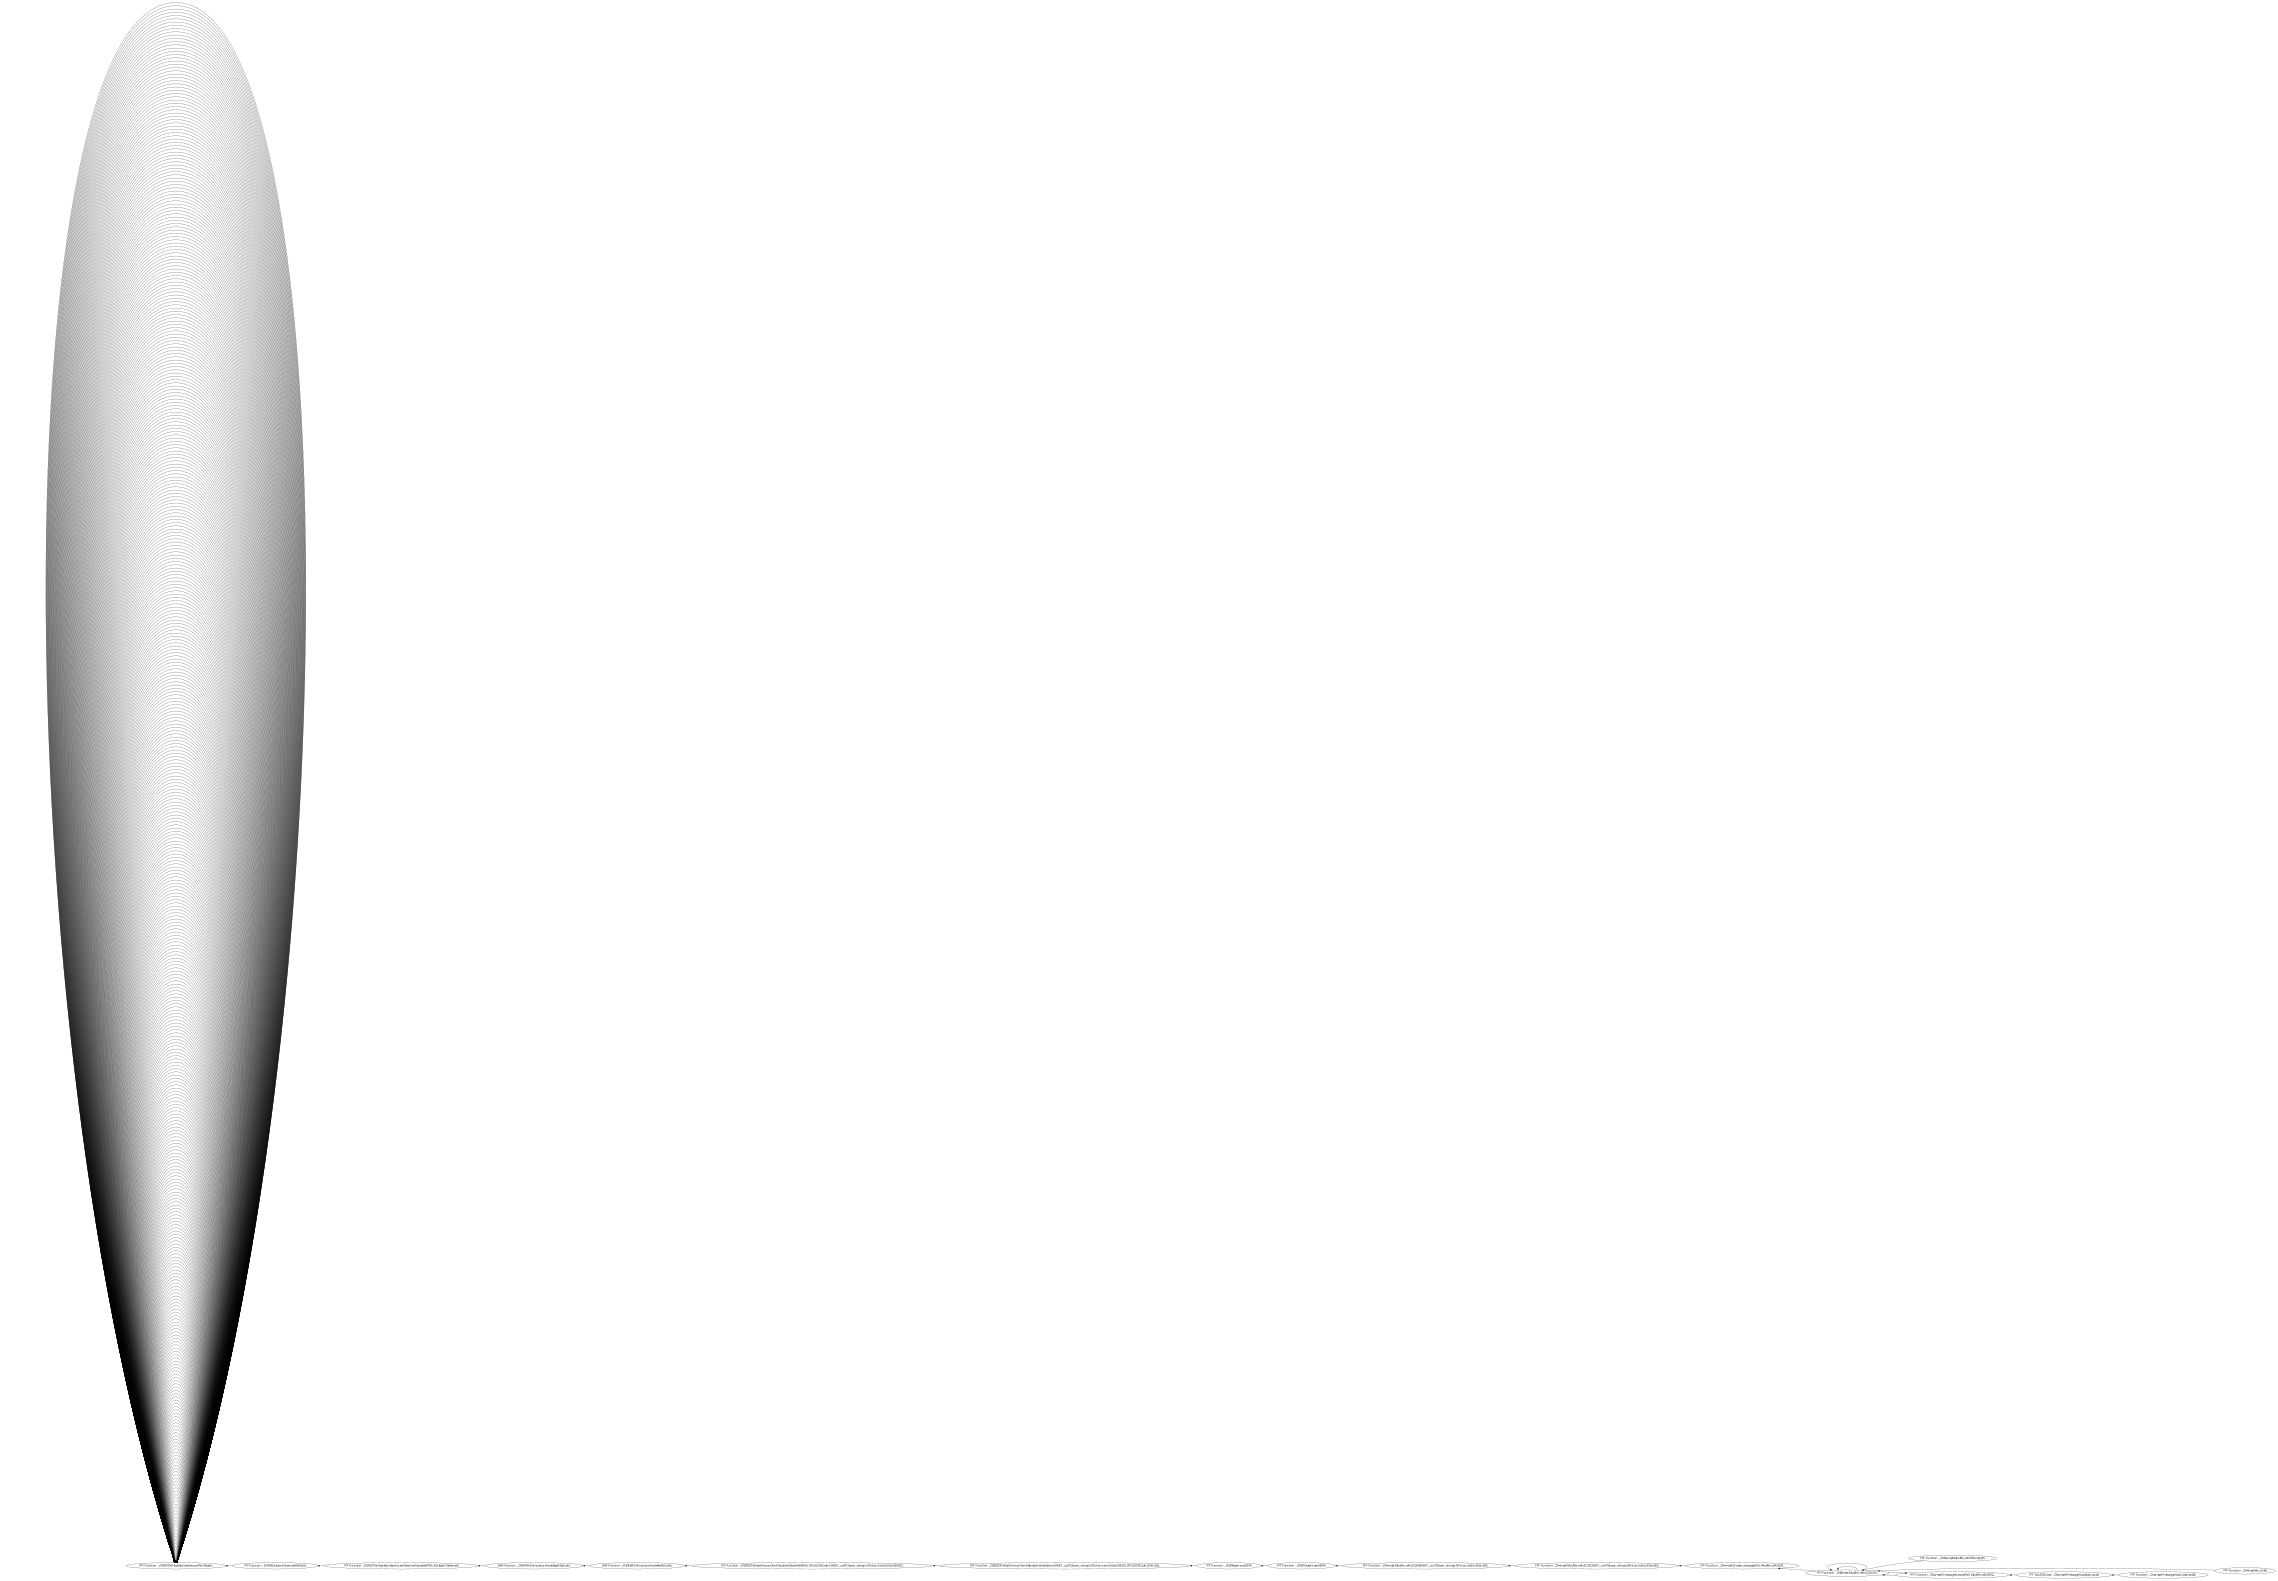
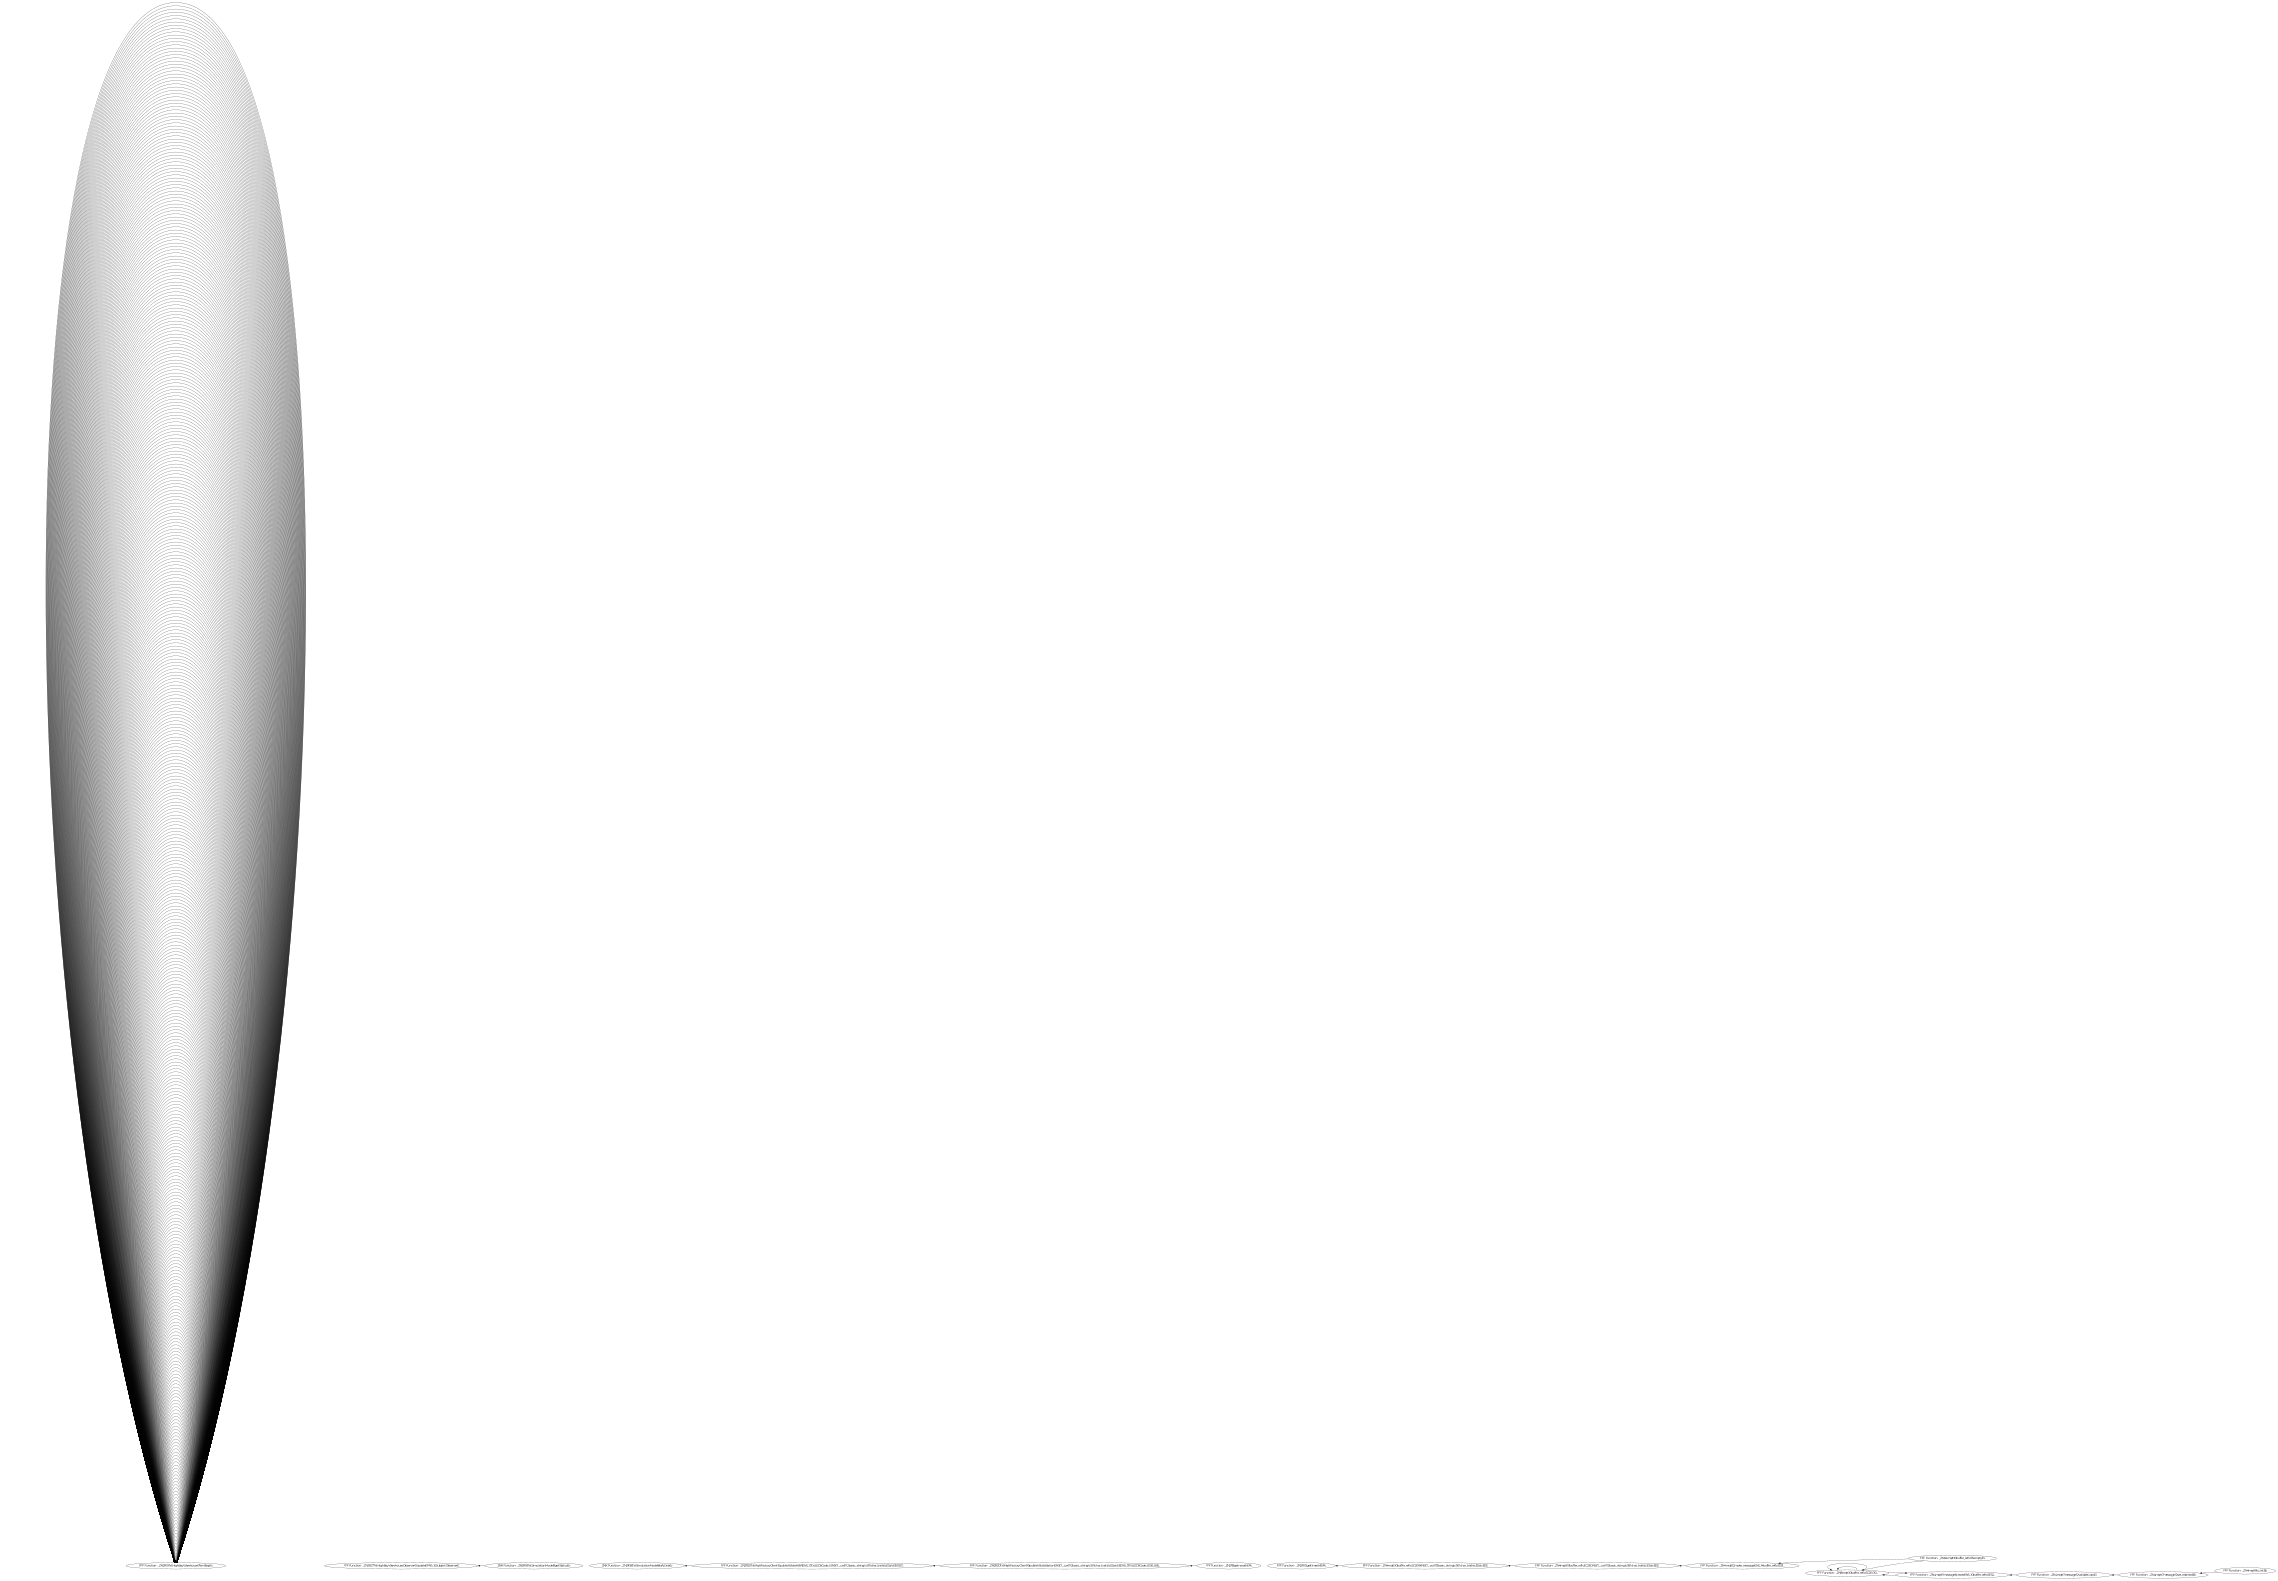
(275, 1566) -> none
(587, 1566) -> none
(1265, 1566) -> none
(2047, 1568) -> (2210, 1573)
(1798, 1570) -> (1845, 1560)
(2064, 1575) -> (2064, 1575)
